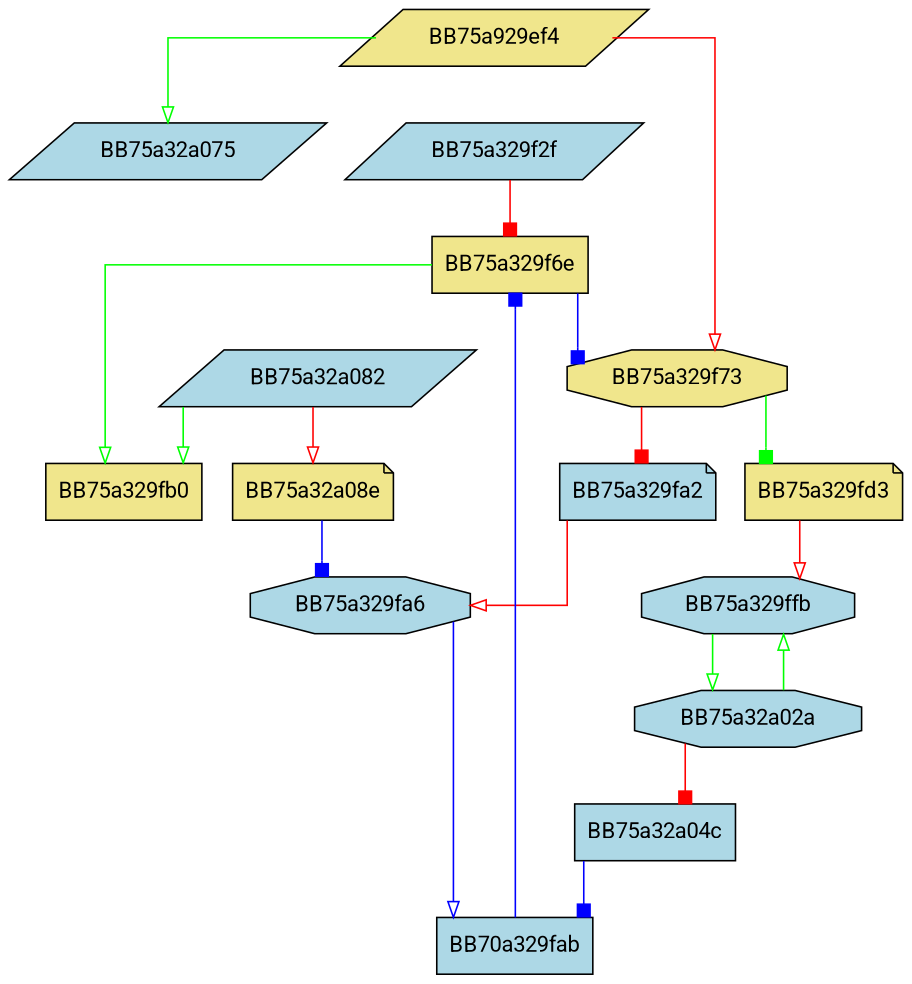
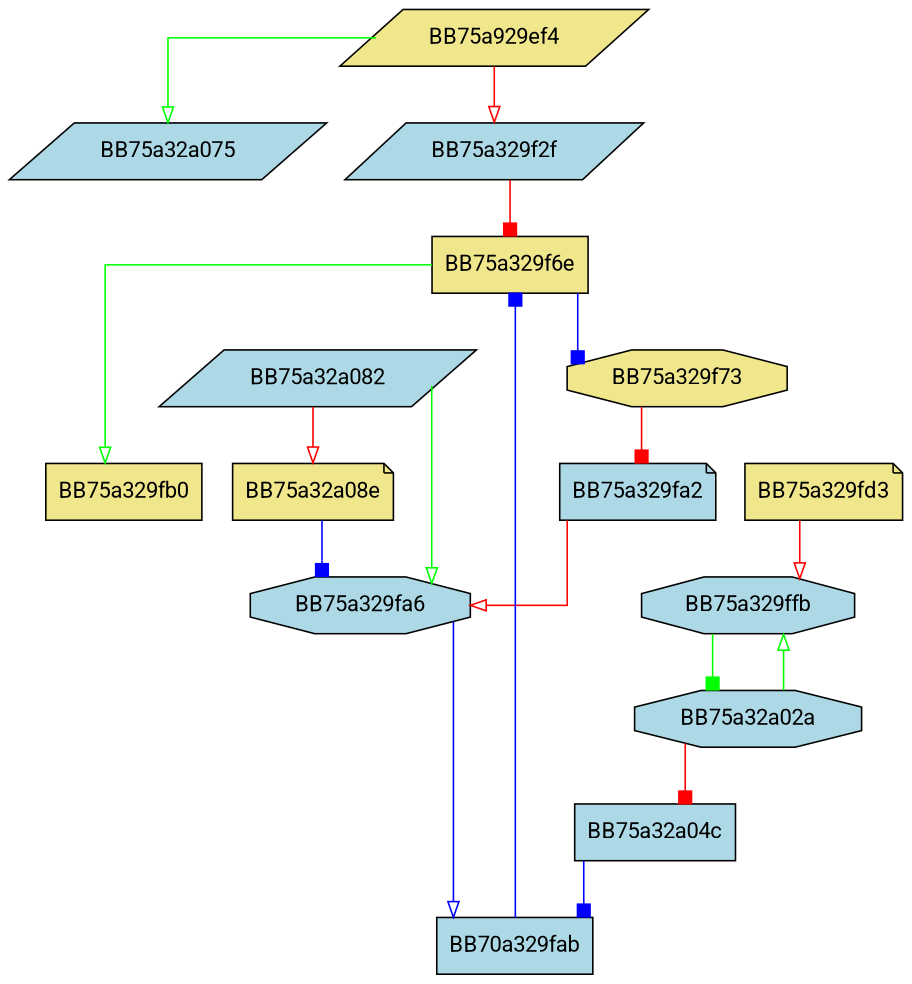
(715, 135) -> (494, 87)
(766, 422) -> none
(183, 427) -> (432, 477)
(713, 654) -> (713, 654)
